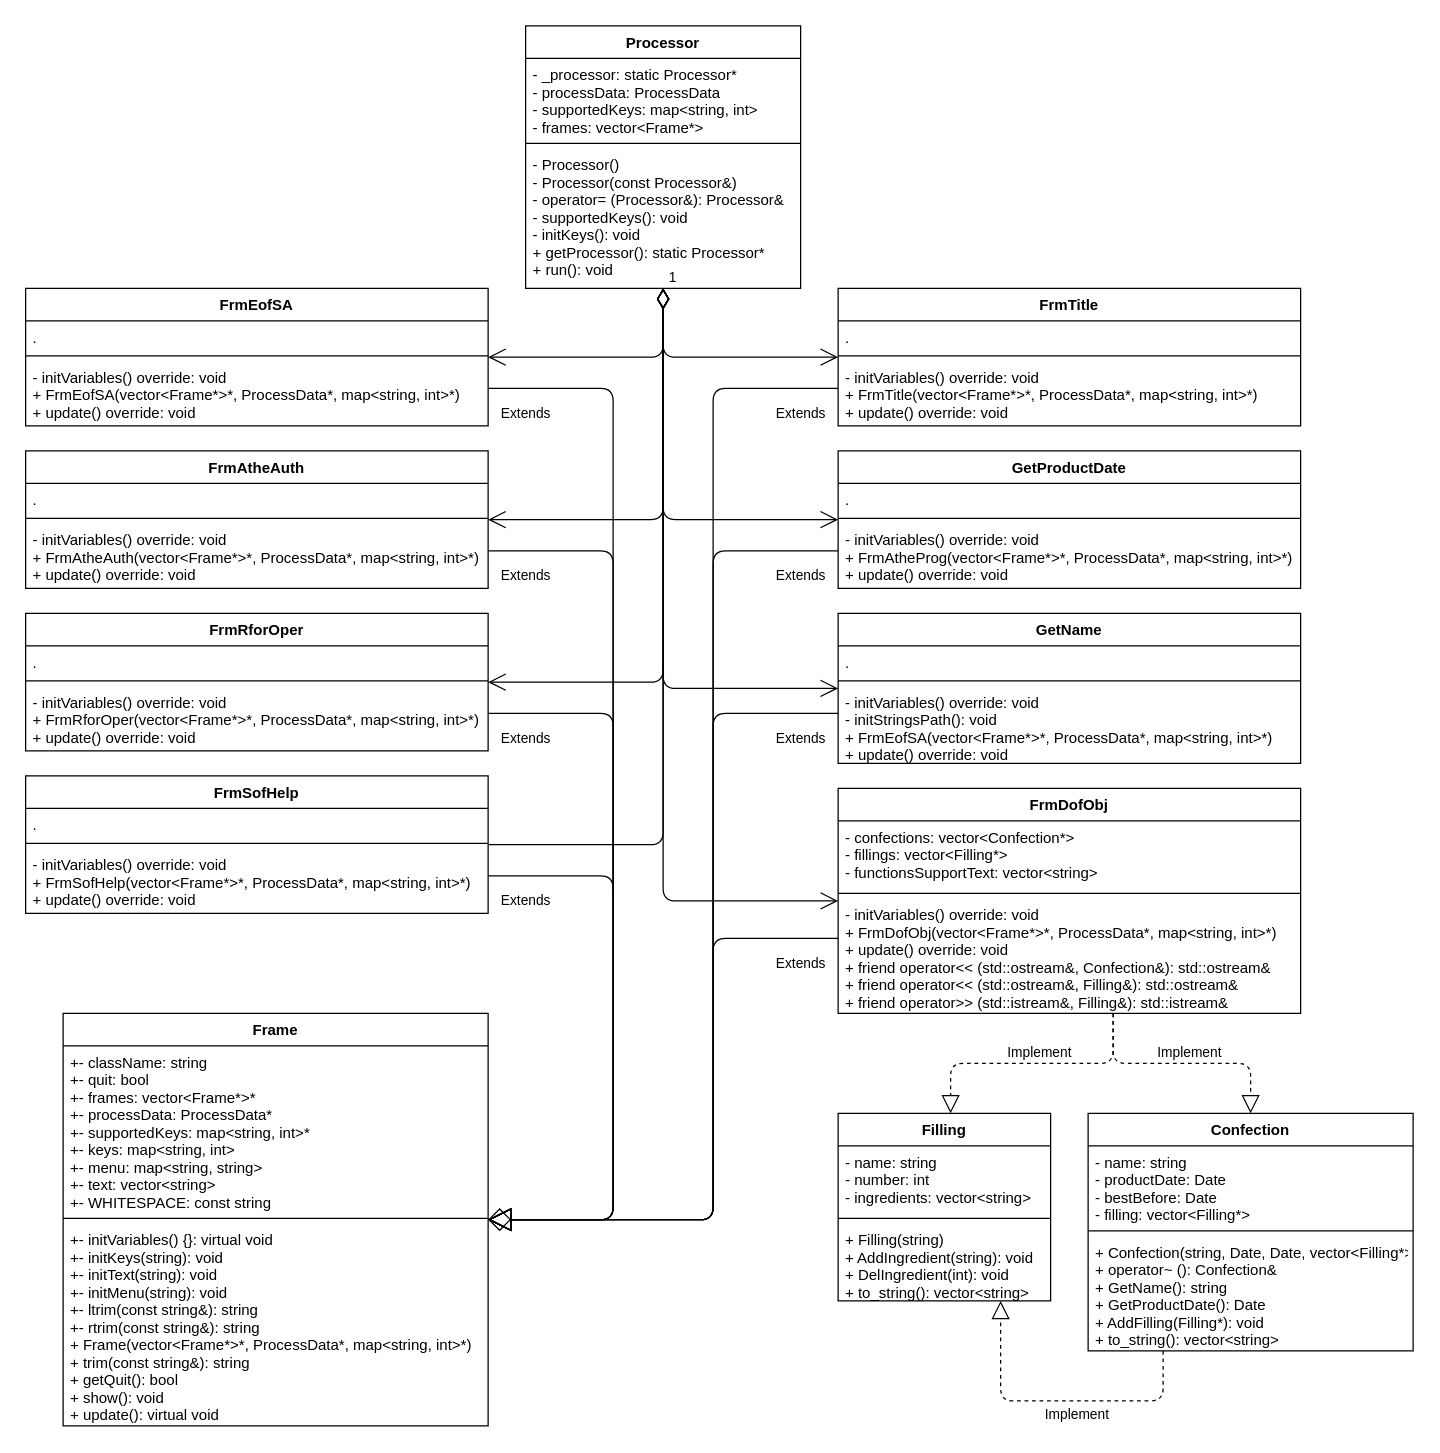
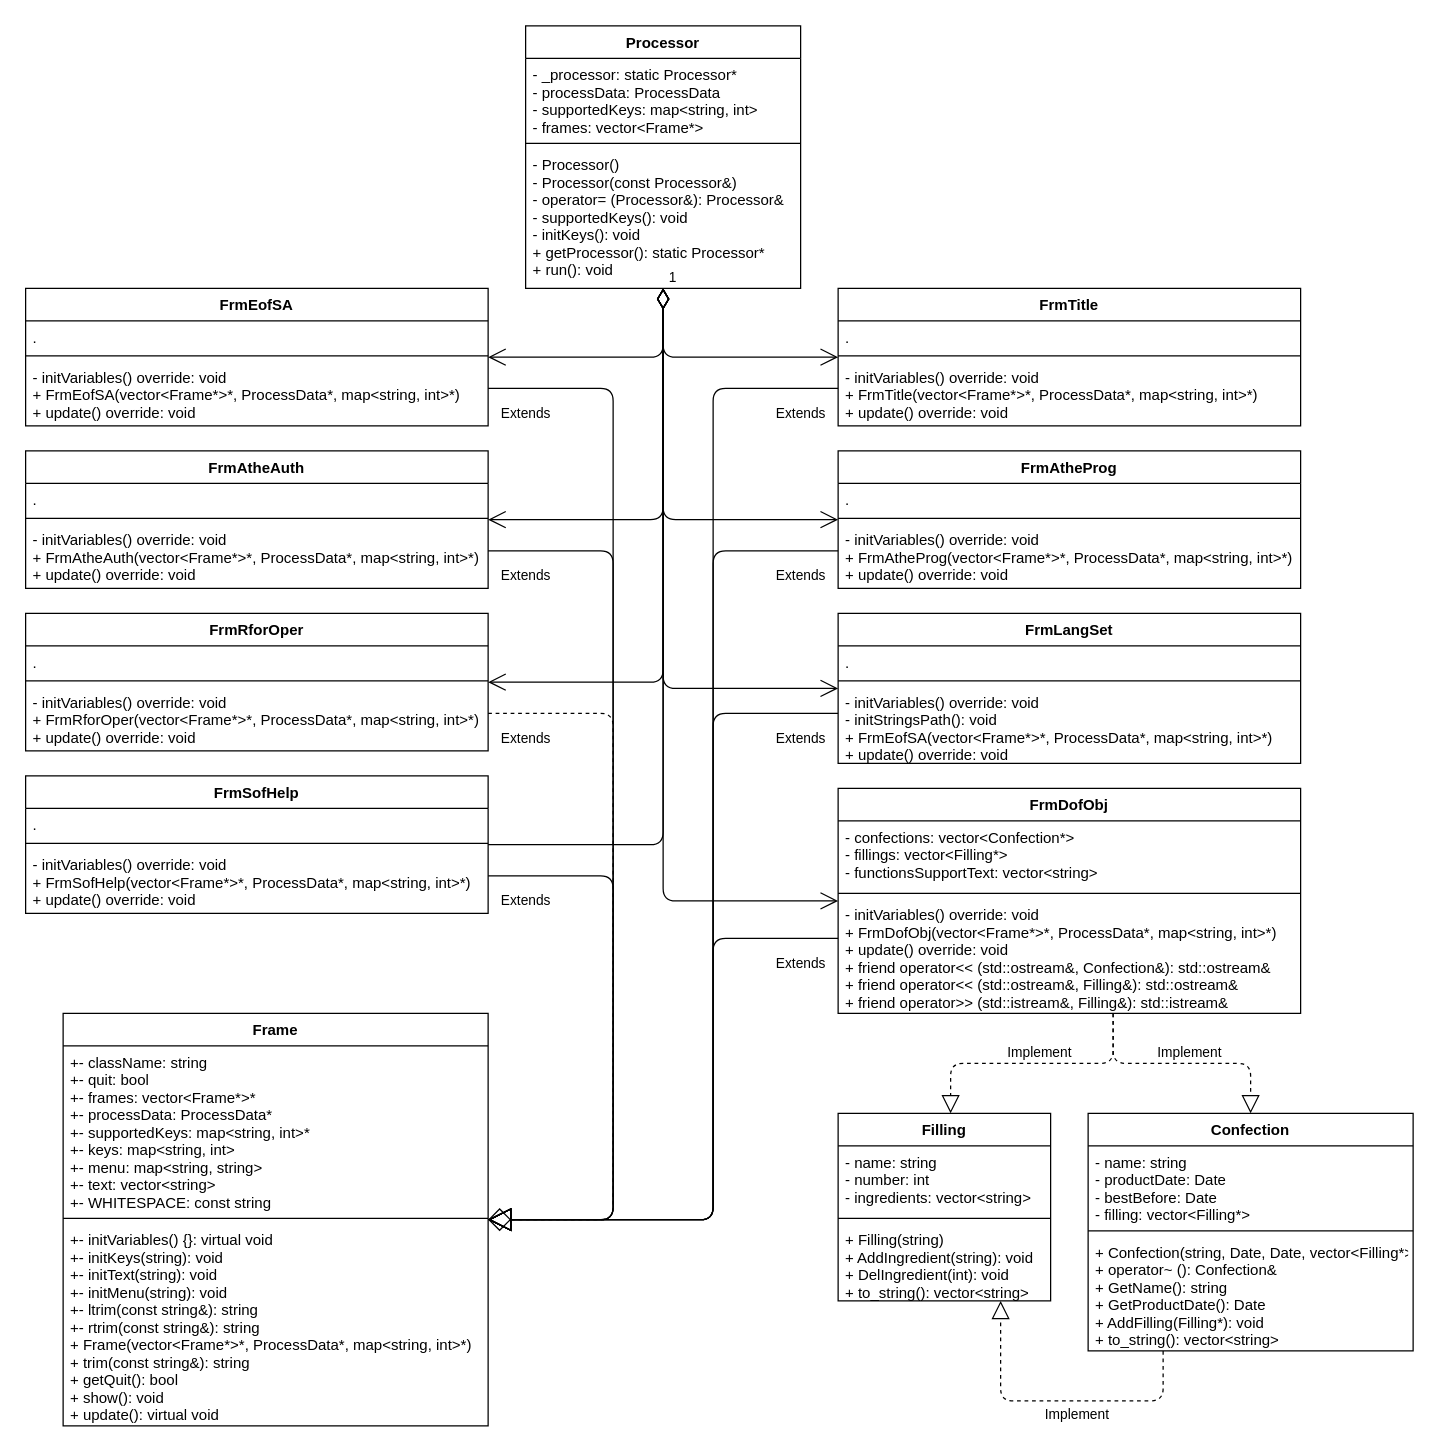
(1069, 468) -> (1069, 468)
(1069, 630) -> (1069, 630)
(549, 713) -> (549, 713)
